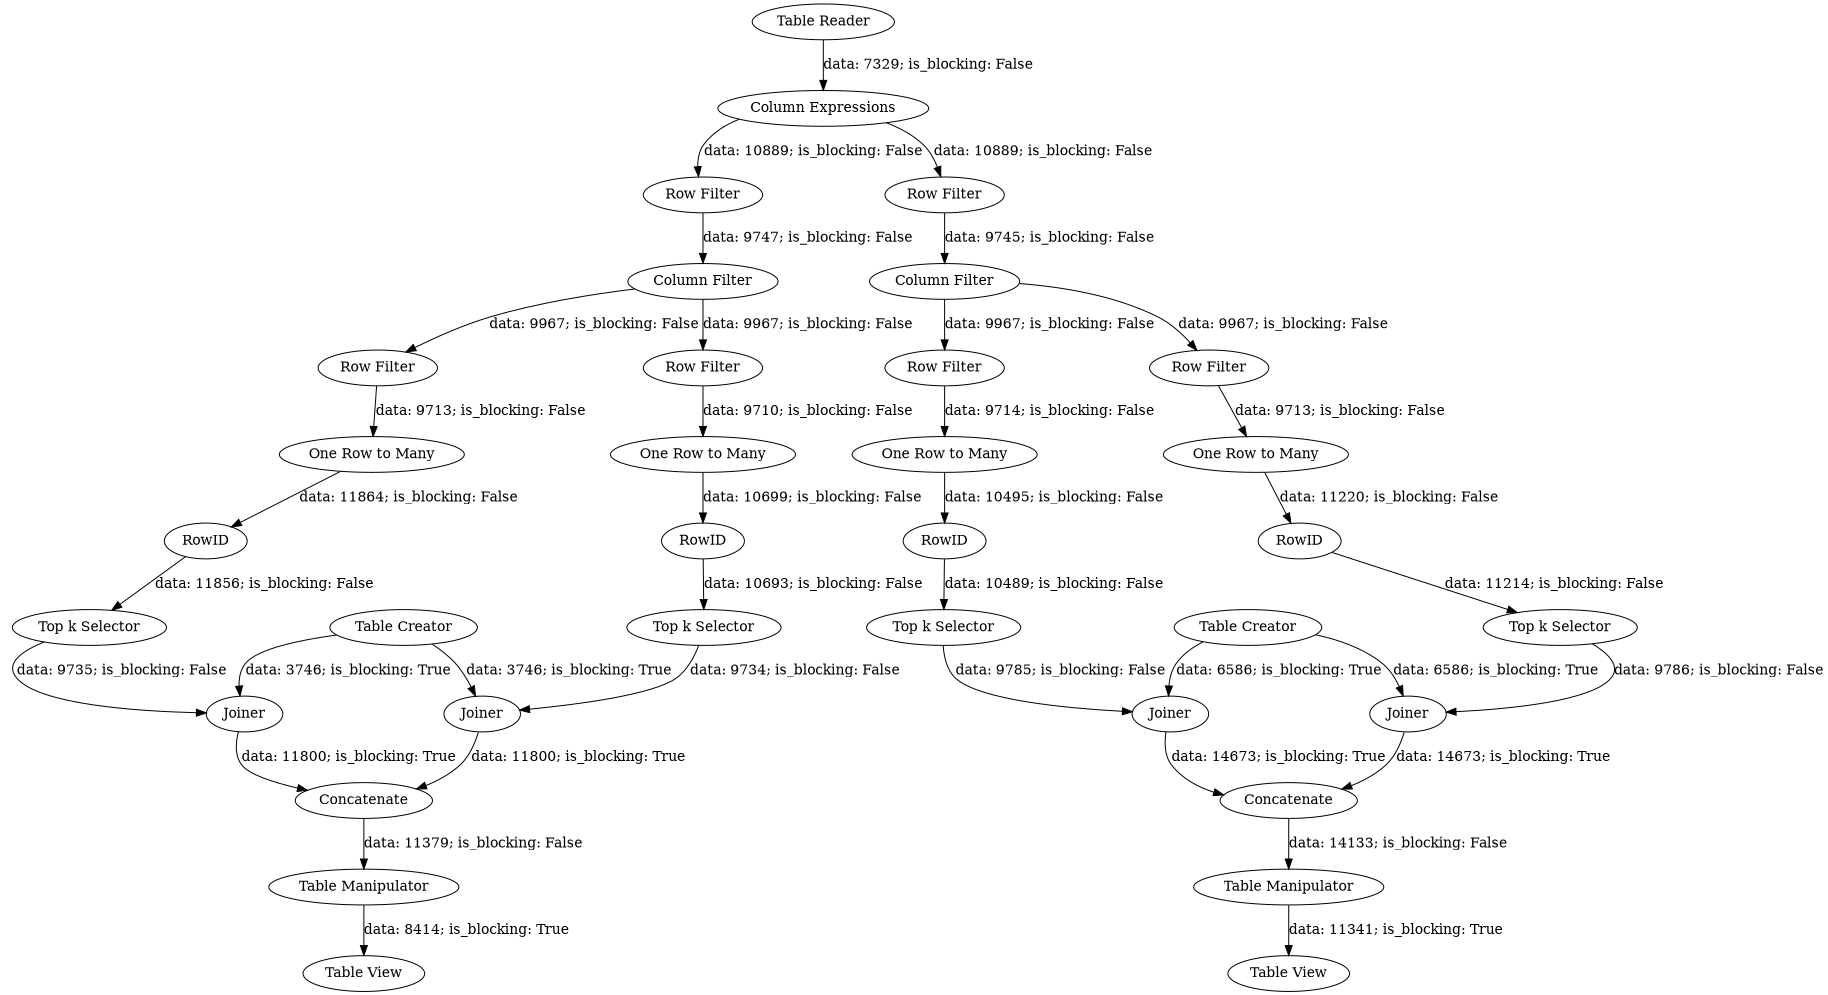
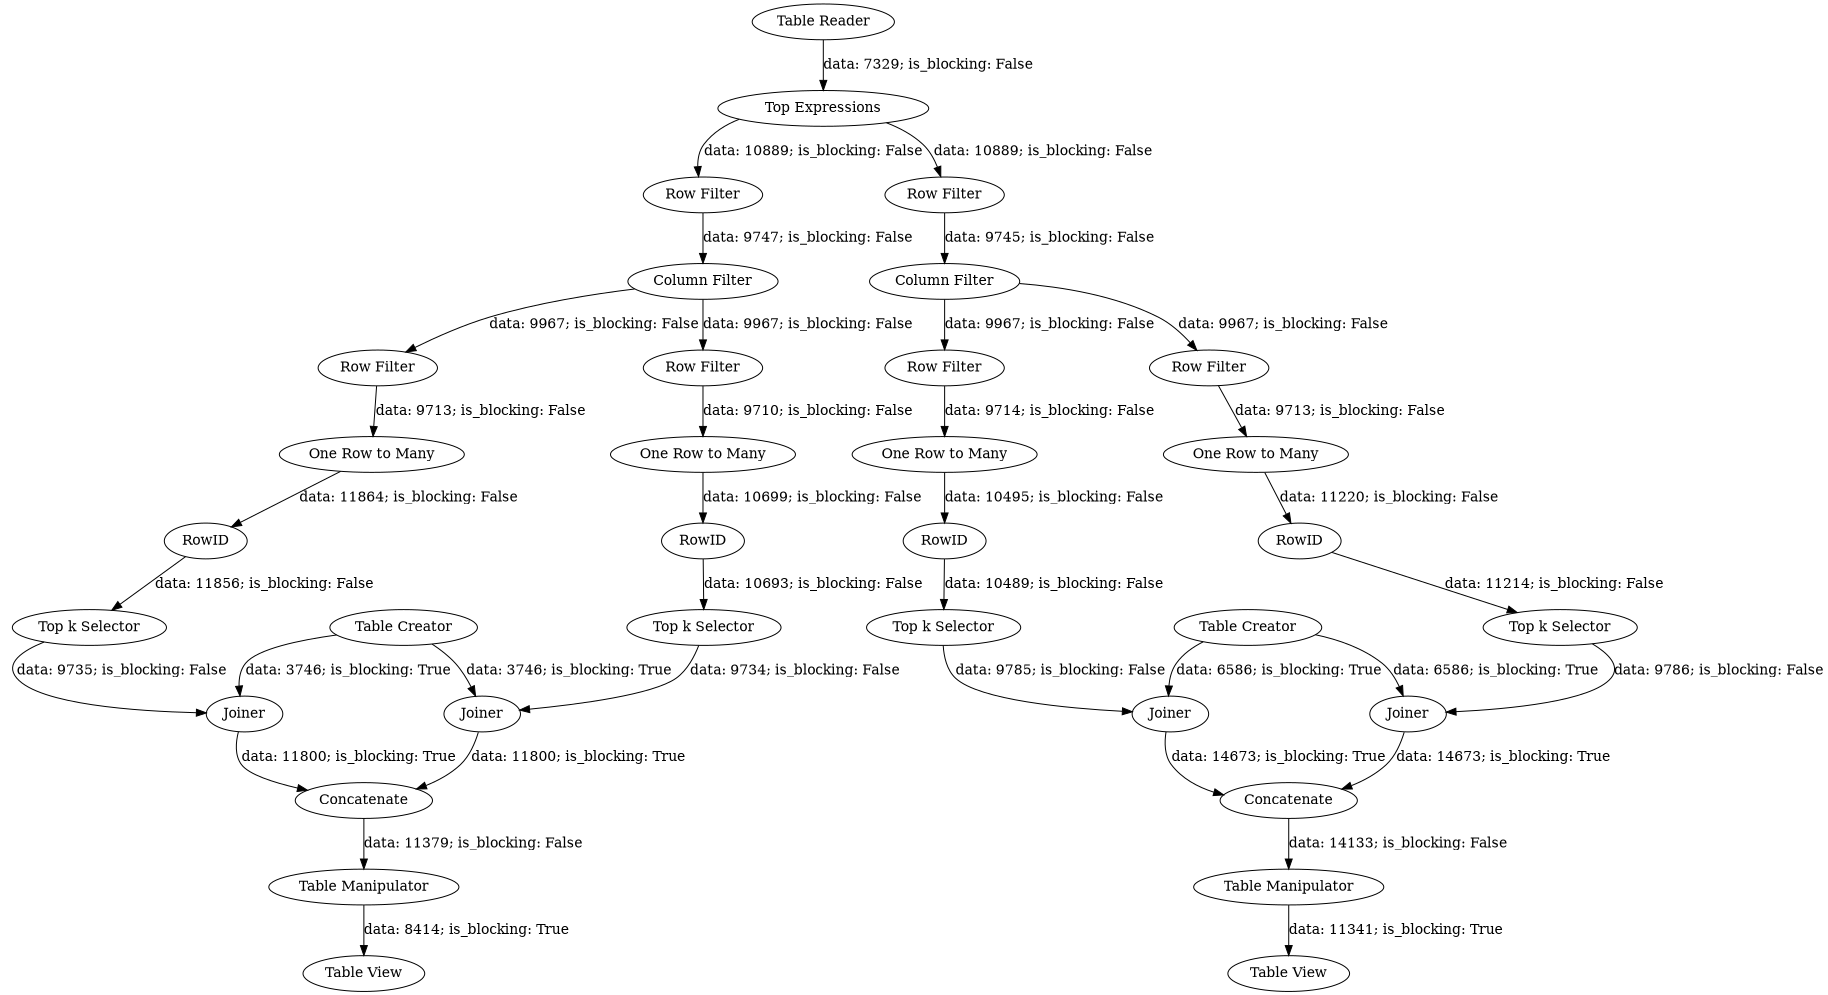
(823, 108) -> (823, 108)
